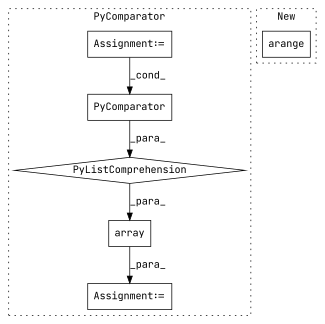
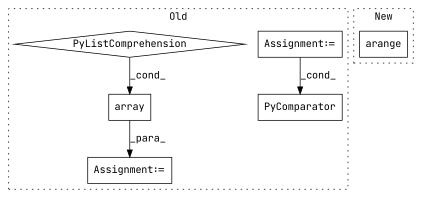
(130, 17) -> (178, 17)
(130, 135) -> none
(148, 202) -> (148, 76)
